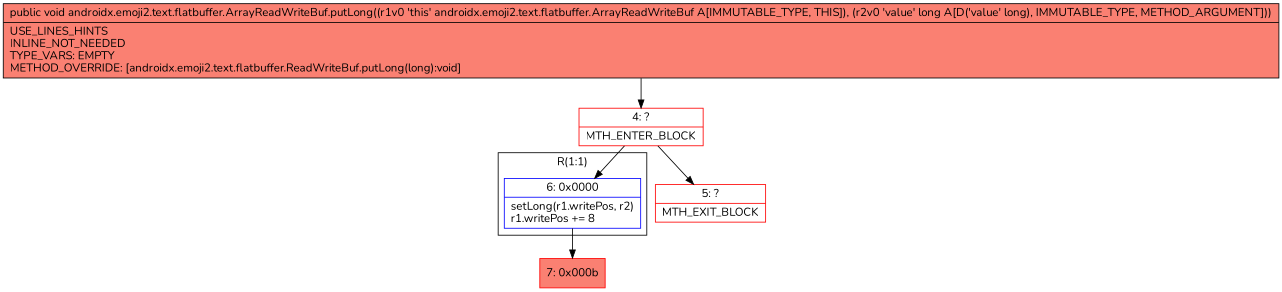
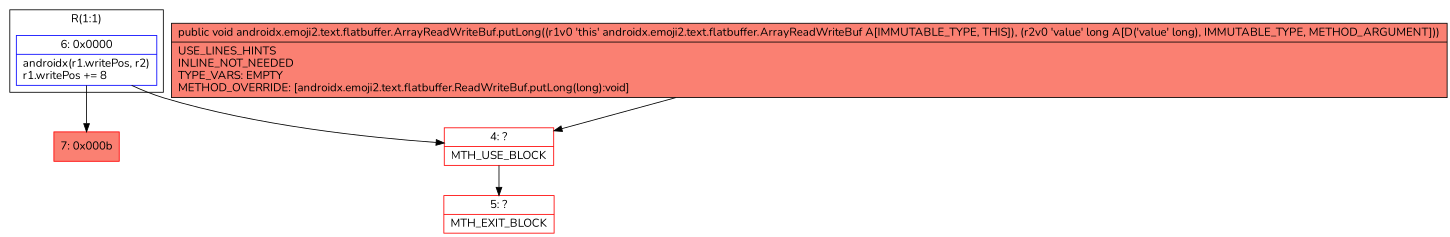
(641, 136) -> (499, 156)
(612, 159) -> (282, 124)
(572, 206) -> (87, 63)
